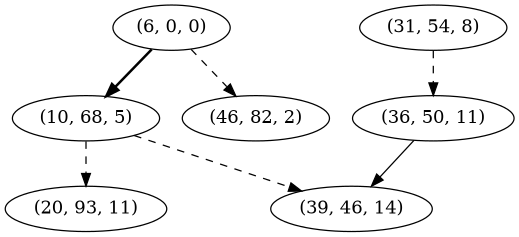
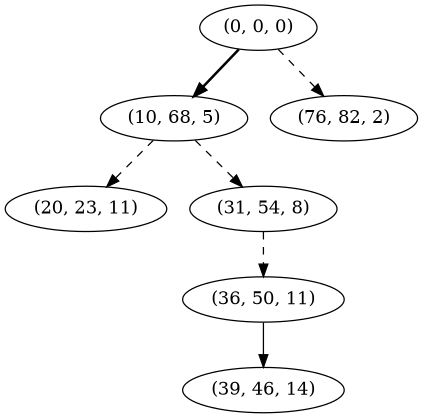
(172, 28) -> (258, 28)
(256, 118) -> (344, 118)
(212, 161) -> (214, 159)
(86, 209) -> (86, 209)
